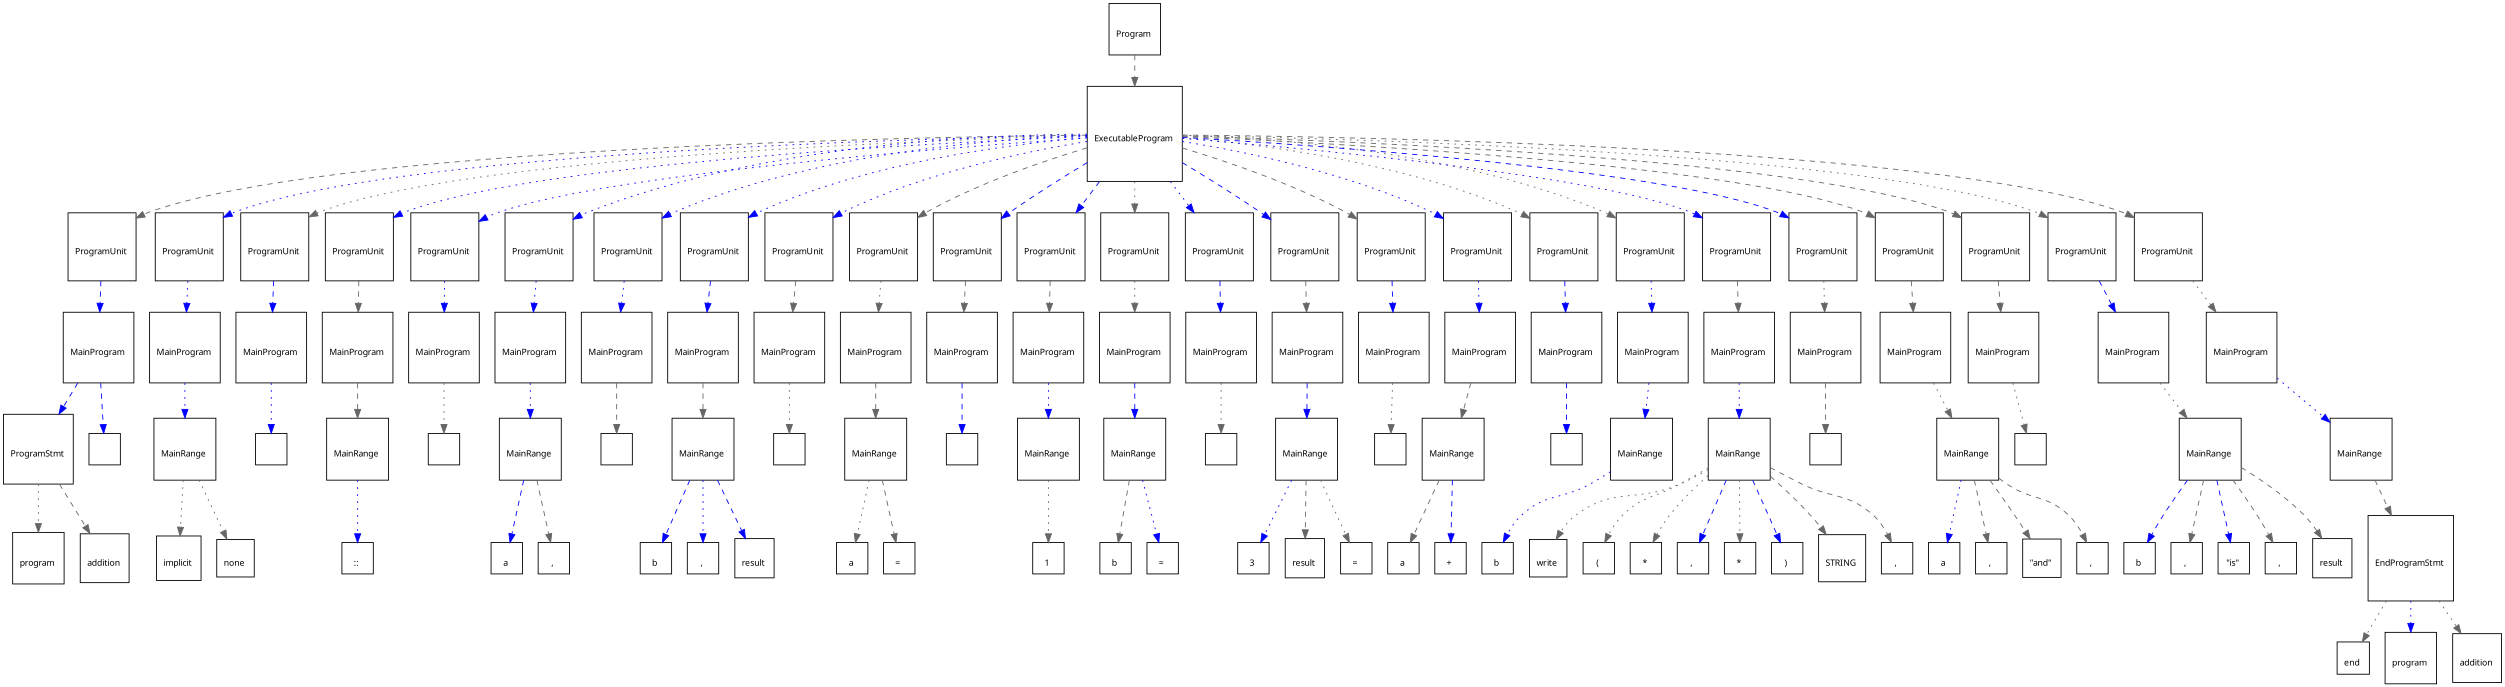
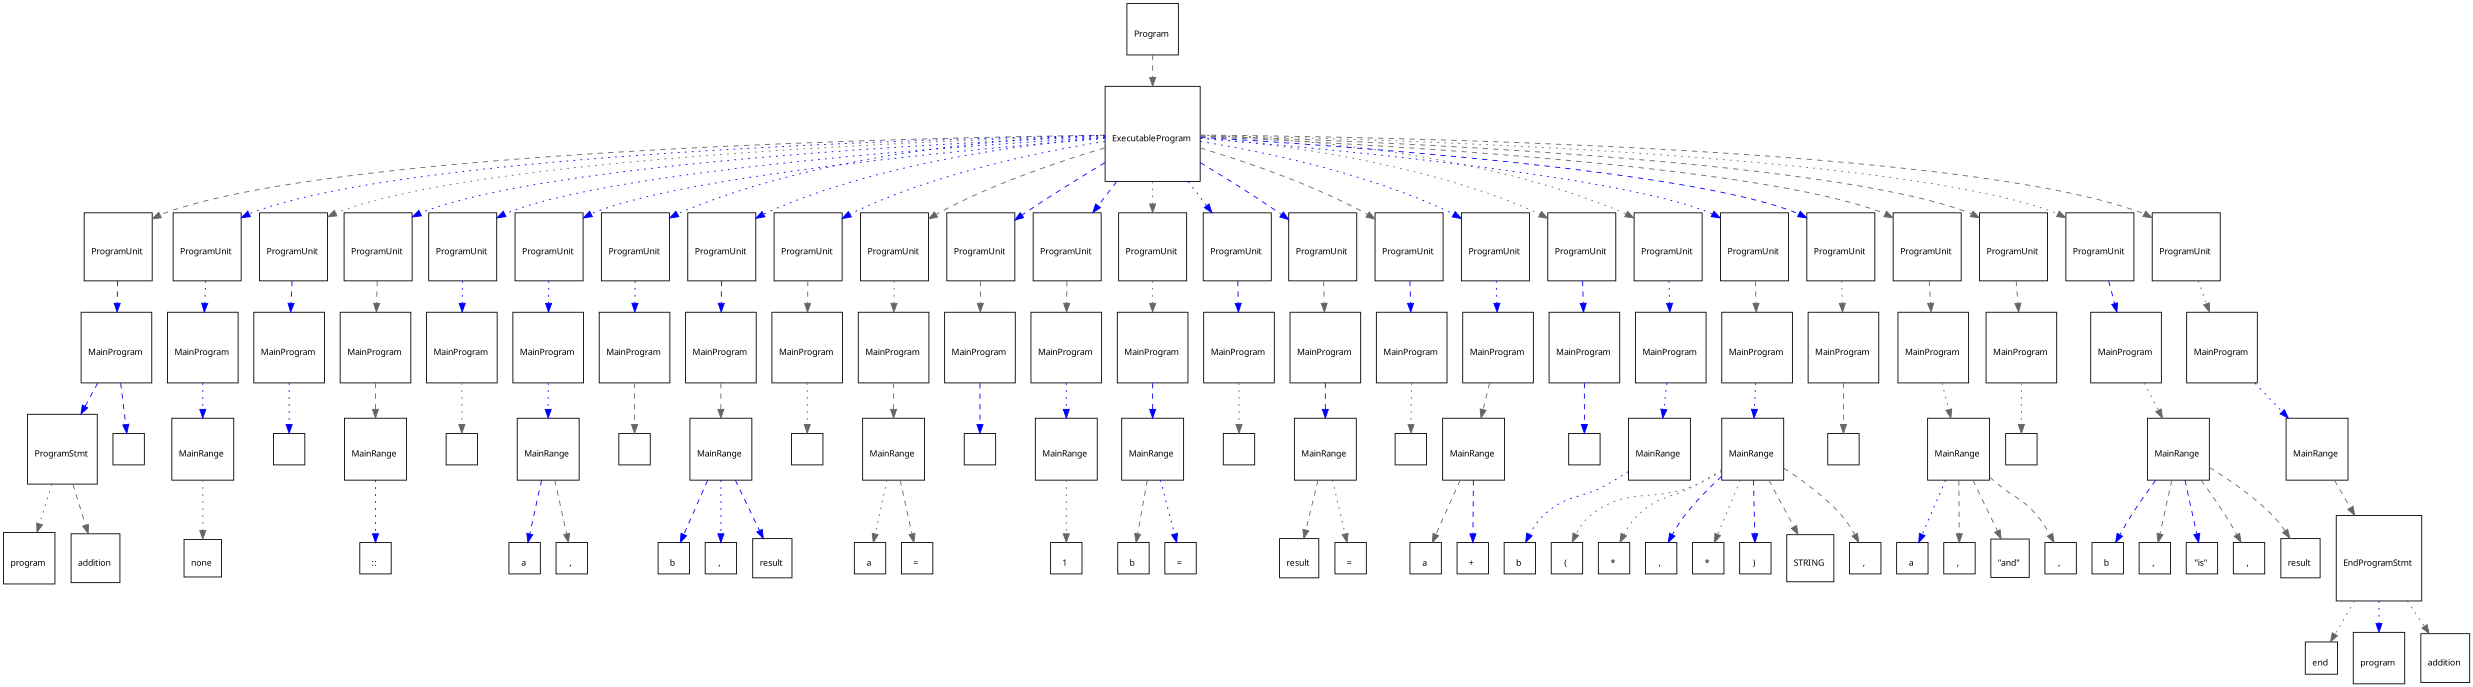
(179, 558) -> none
(1253, 558) -> none
(1548, 558) -> none
